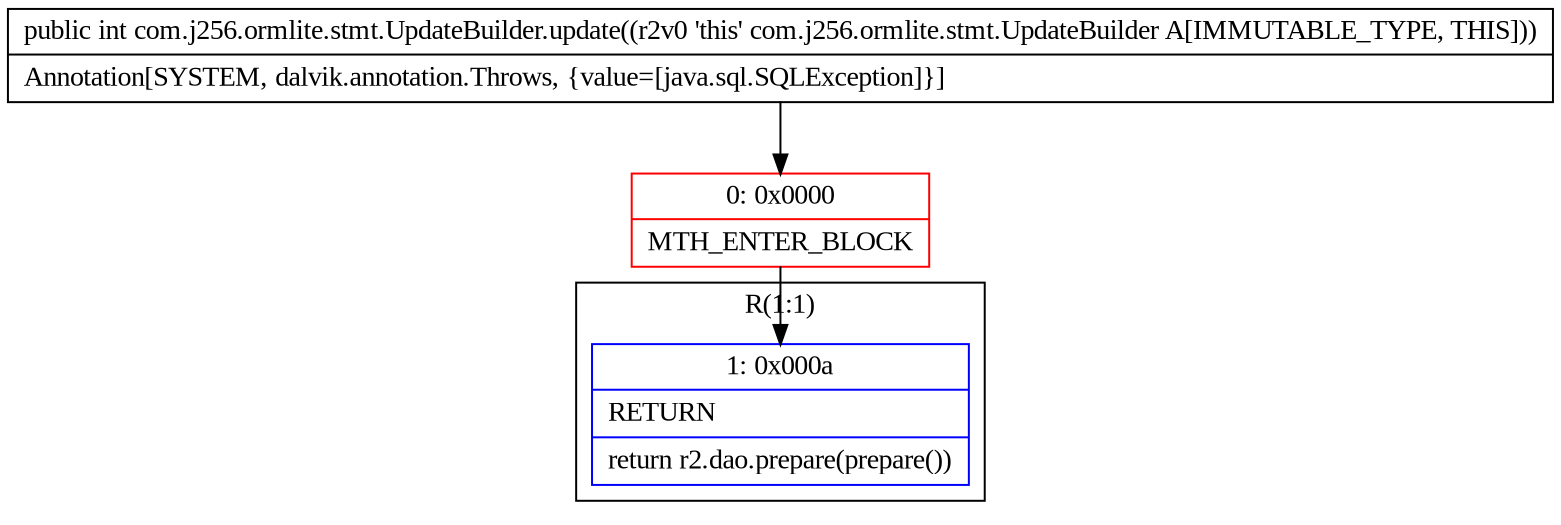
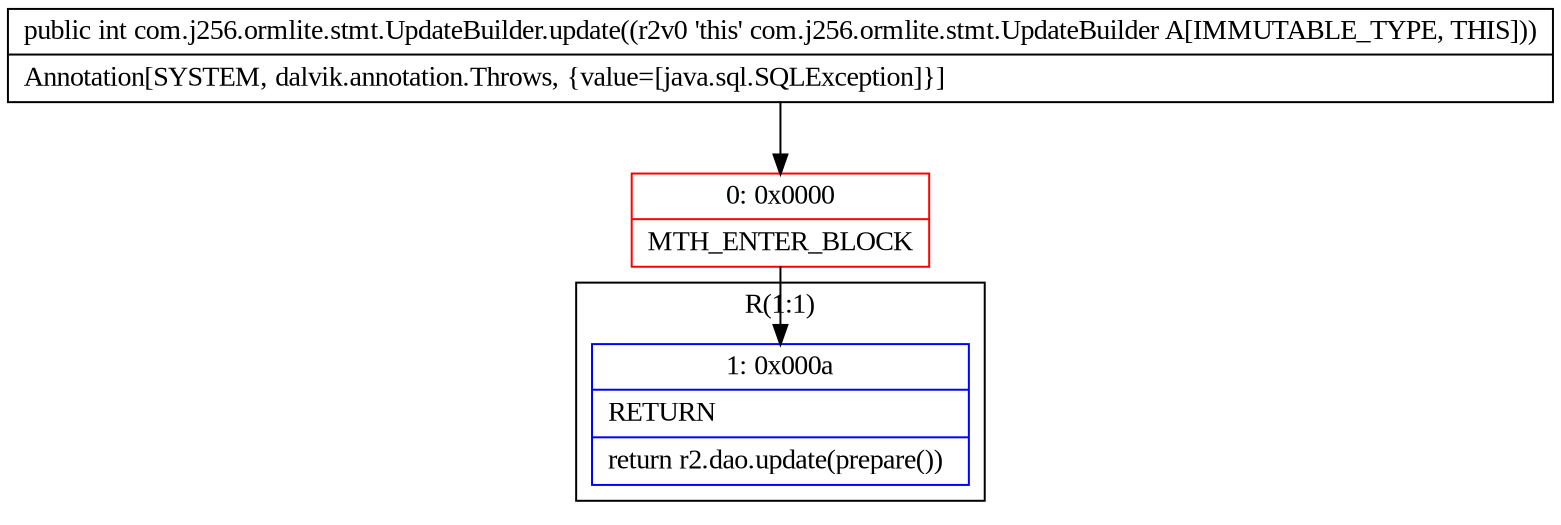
(780, 460) -> (775, 460)
